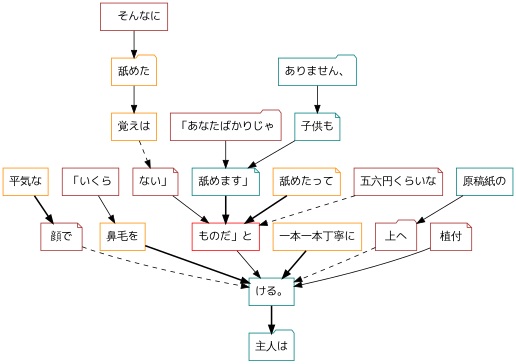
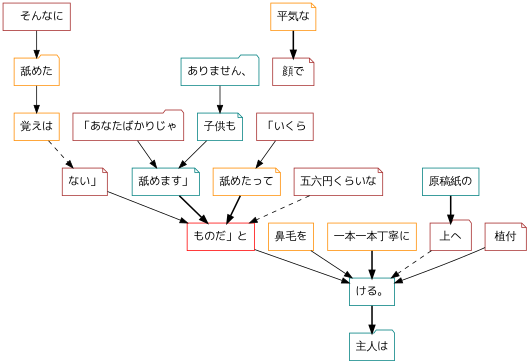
(26, 182) -> (293, 17)
(105, 206) -> (268, 151)
(443, 208) -> (451, 206)
(193, 263) -> (328, 262)
(161, 269) -> none
